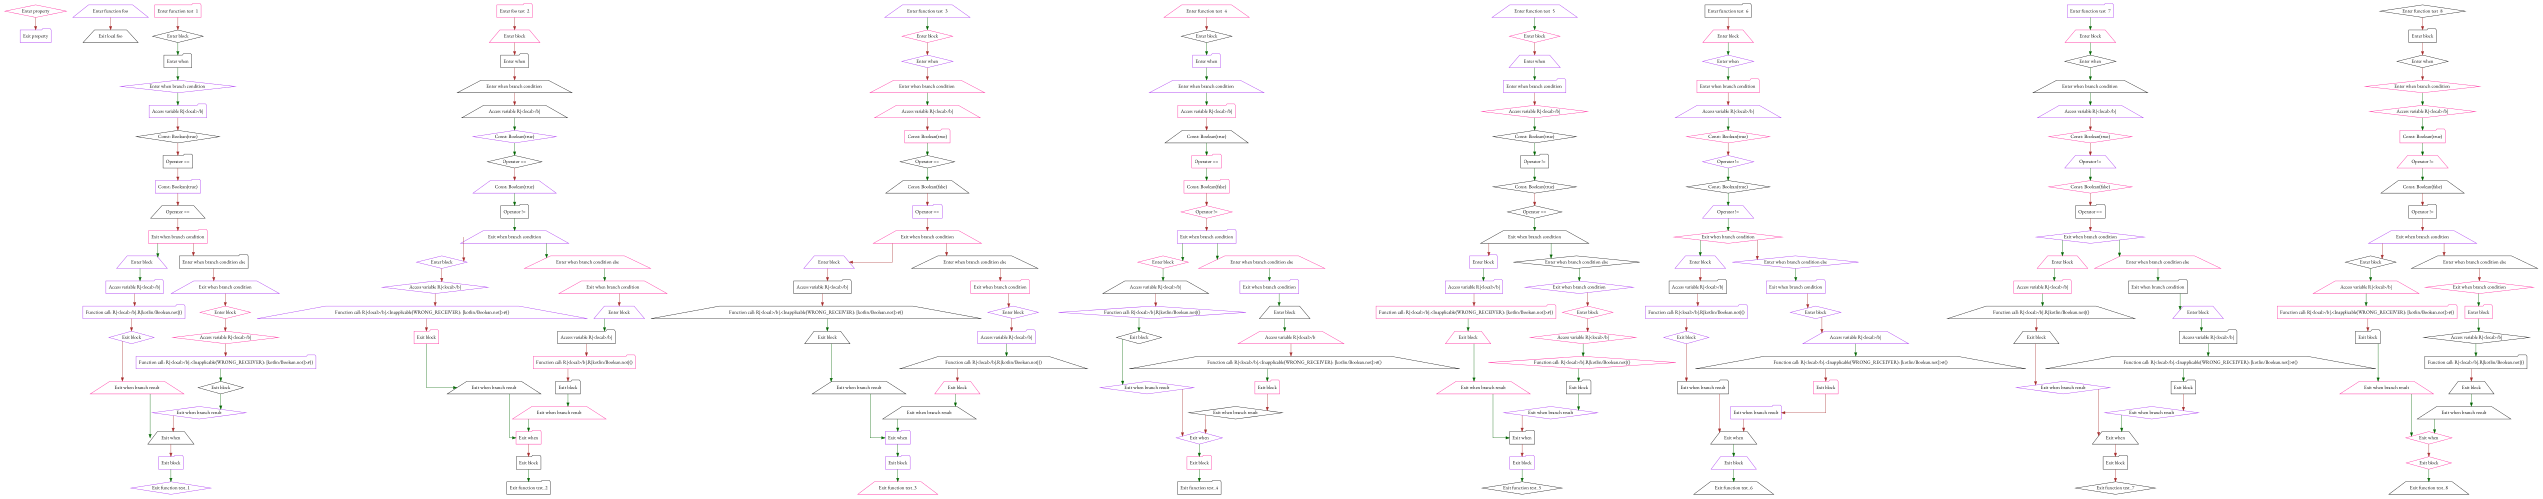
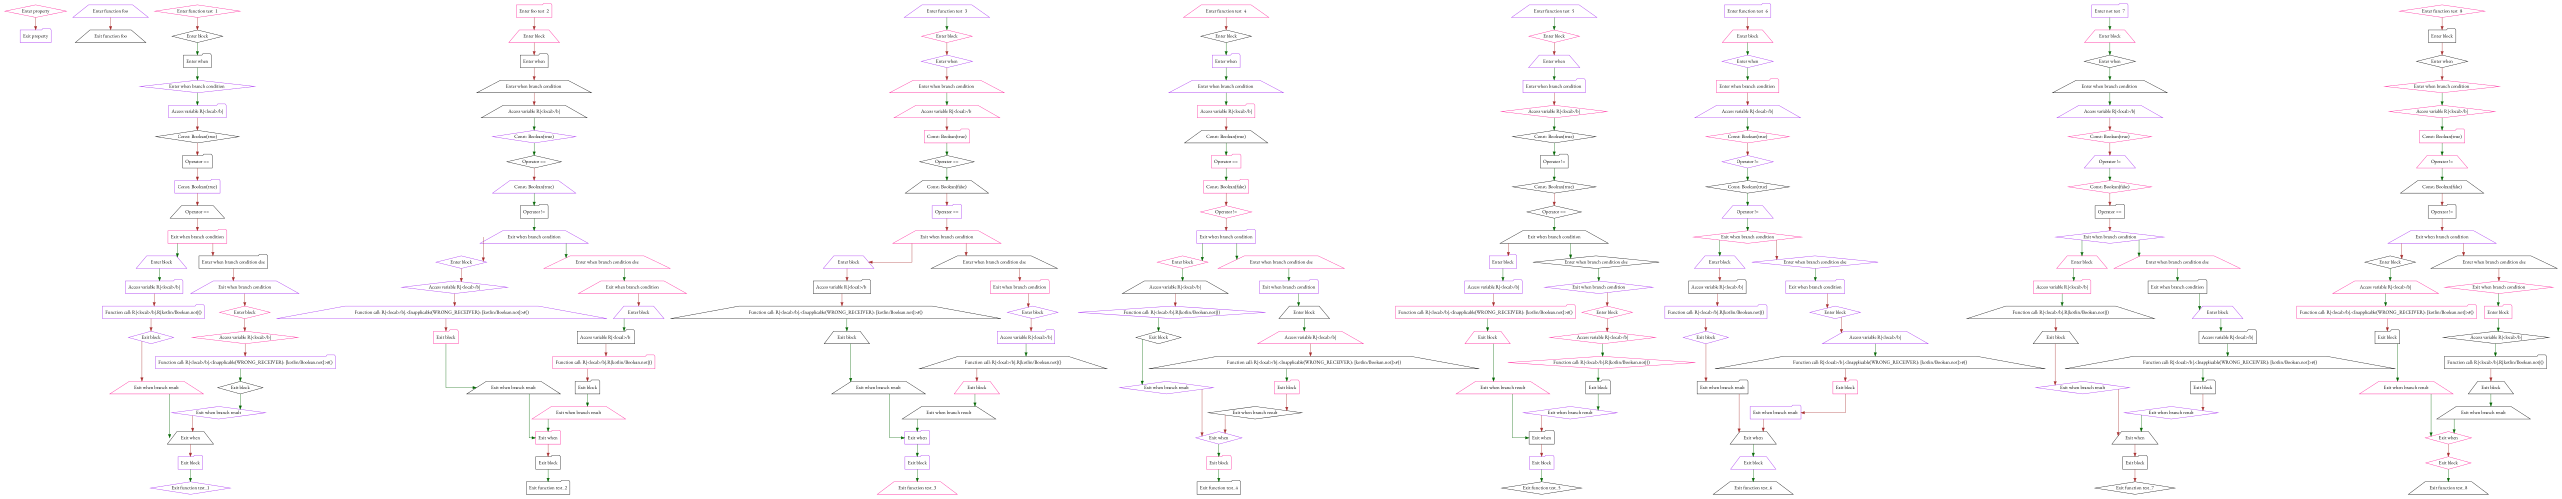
(178, 11) -> (197, 11)
(1728, 11) -> (1748, 11)
(2090, 11) -> (2110, 11)
(2423, 11) -> (2442, 11)
(111, 36) -> (111, 36)
